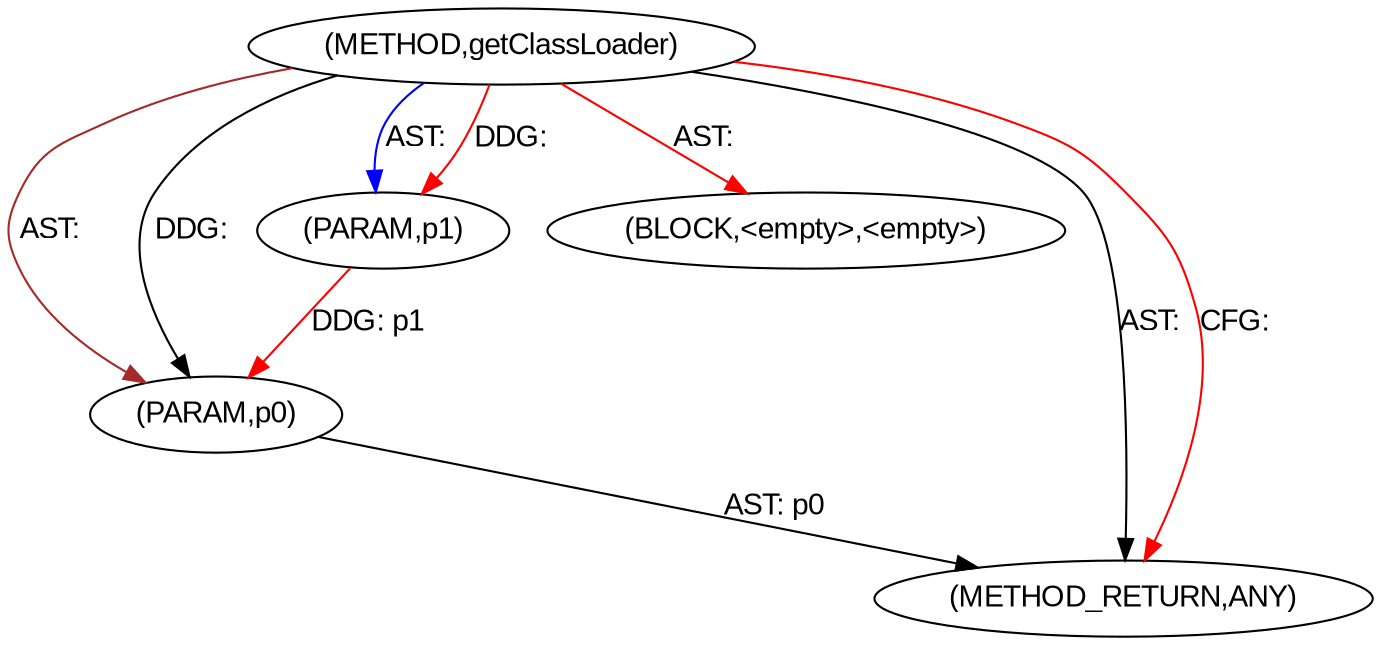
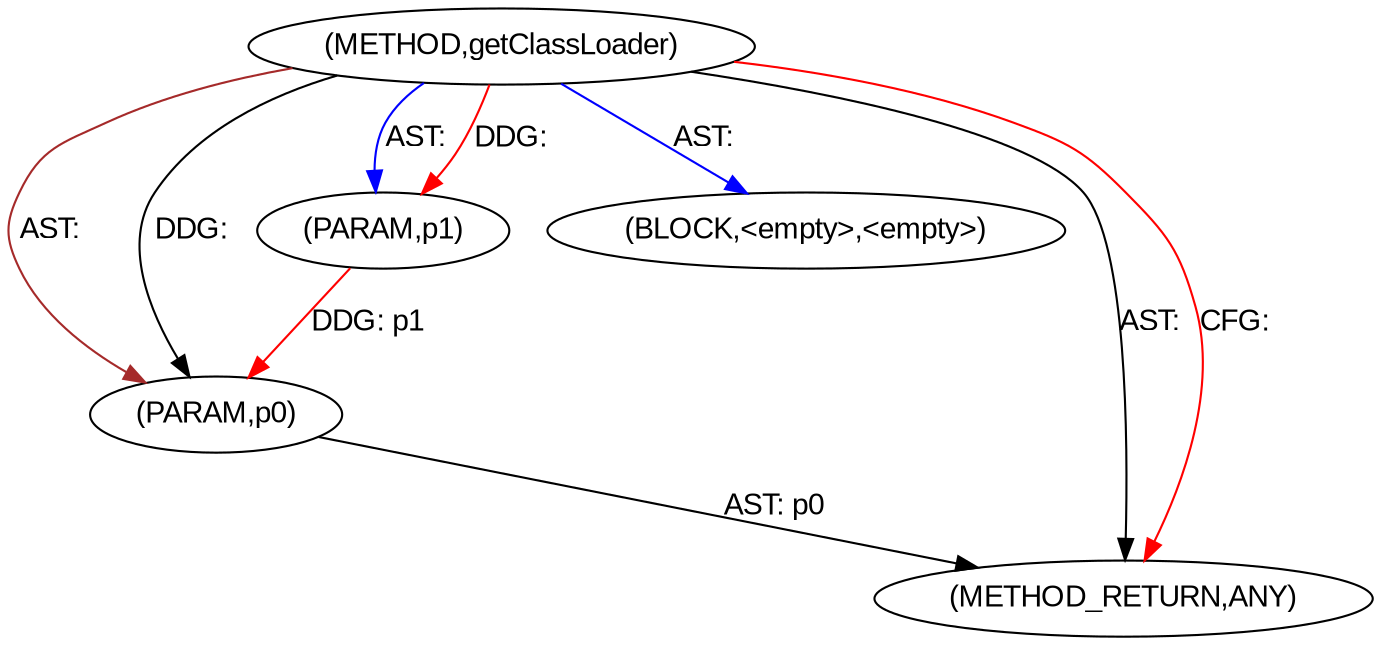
(645, 133) -> (645, 133)
